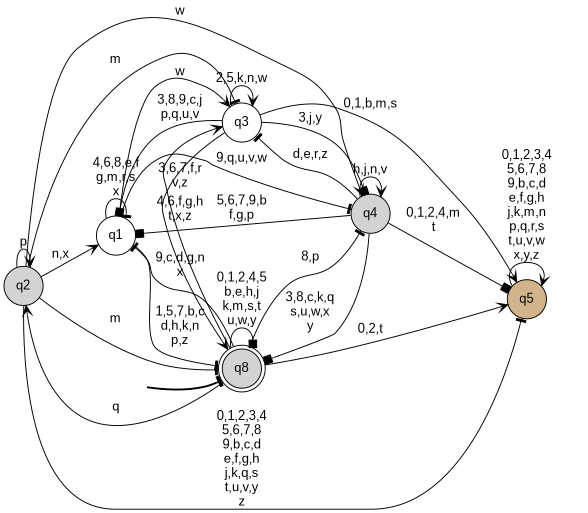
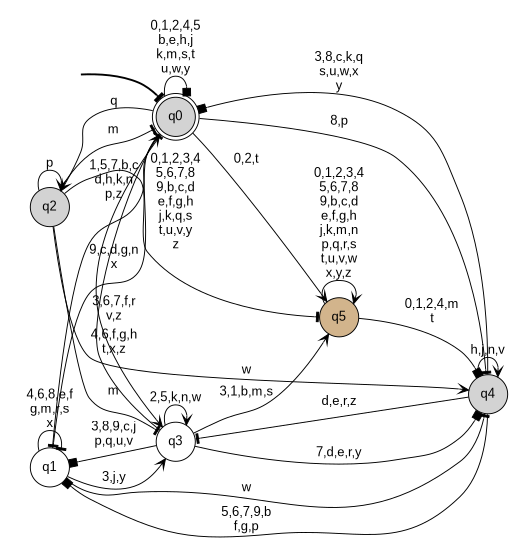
(180, 72) -> (114, 477)
(371, 104) -> (247, 392)
(310, 118) -> (339, 453)
(242, 158) -> (247, 488)
(445, 254) -> (422, 331)
(65, 263) -> none
(242, 369) -> (176, 117)
